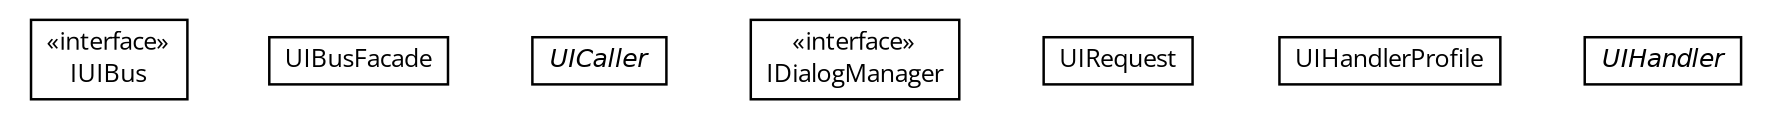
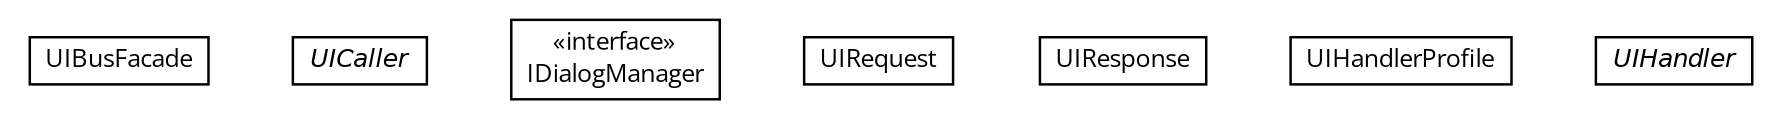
(108, 60) -> none
none -> (1122, 60)
